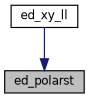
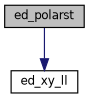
(44, 43) -> (44, 43)
